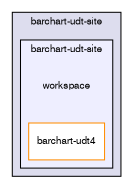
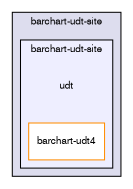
(67, 86) -> (67, 86)
